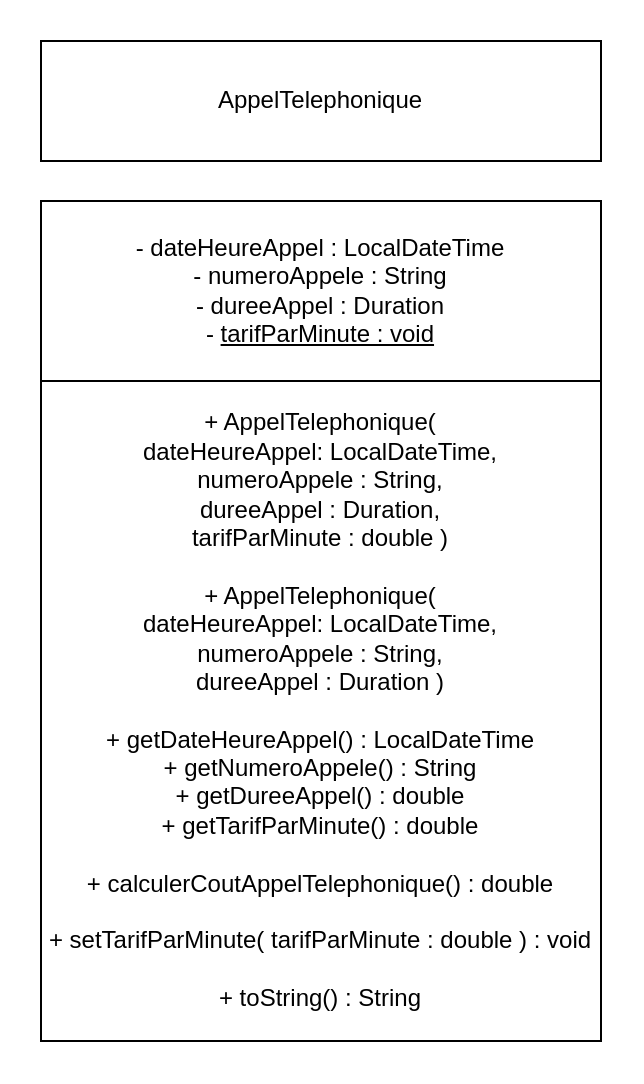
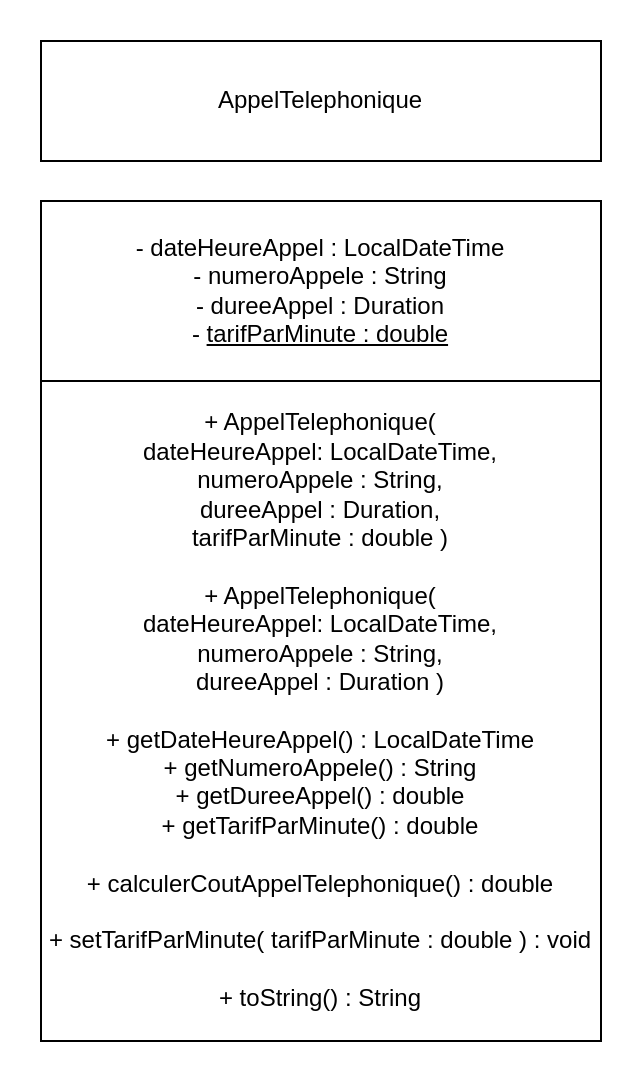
(321, 291) -> (321, 291)
